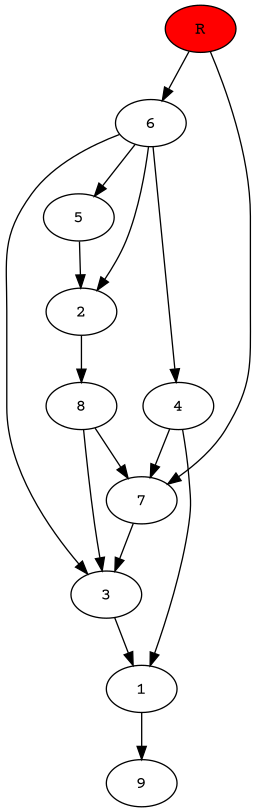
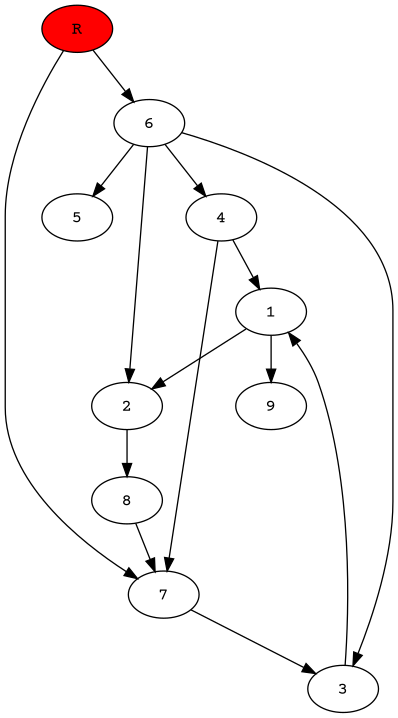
(80, 258) -> (209, 353)
(91, 494) -> none
